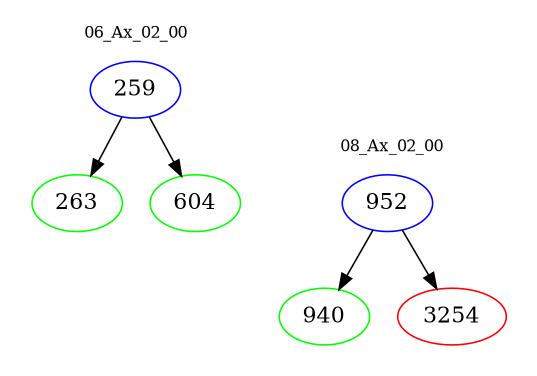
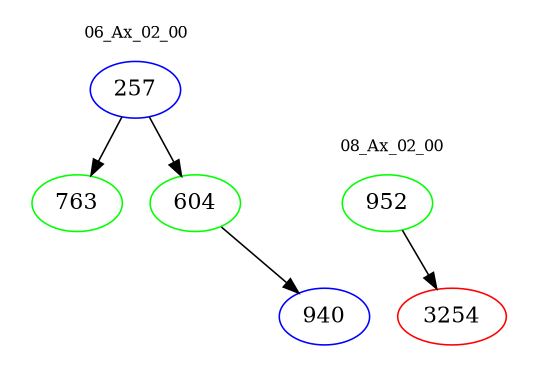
(135, 90) -> (135, 90)
(77, 203) -> (77, 203)
(387, 203) -> (387, 203)
(360, 253) -> (254, 255)
(324, 317) -> (324, 317)
